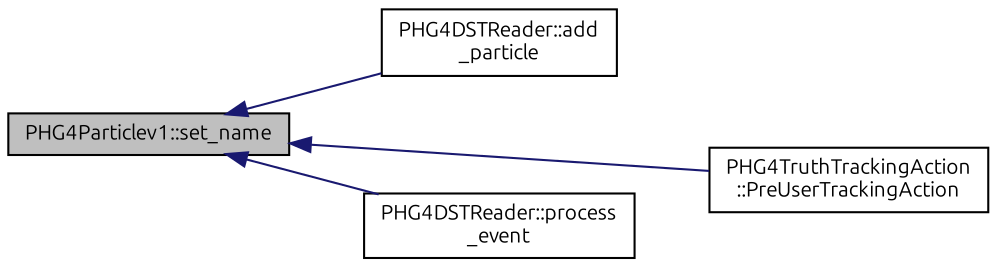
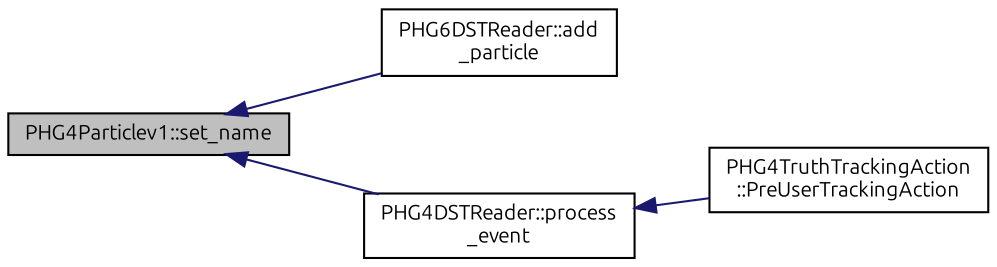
(499, 43) -> (499, 43)
(510, 158) -> (682, 202)
